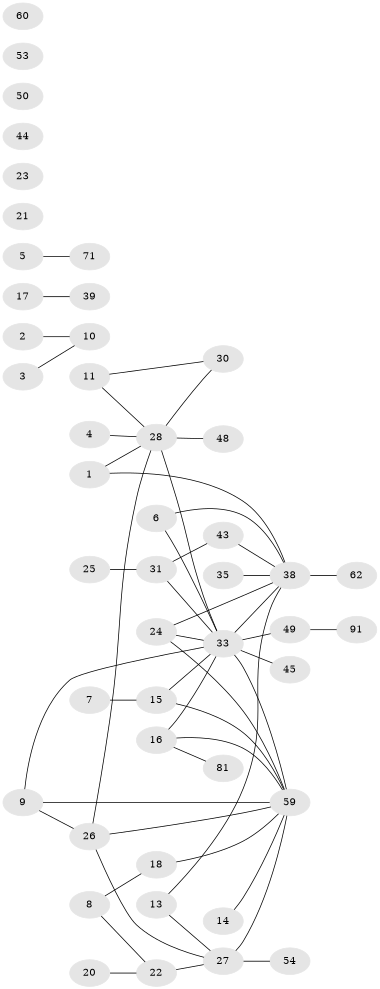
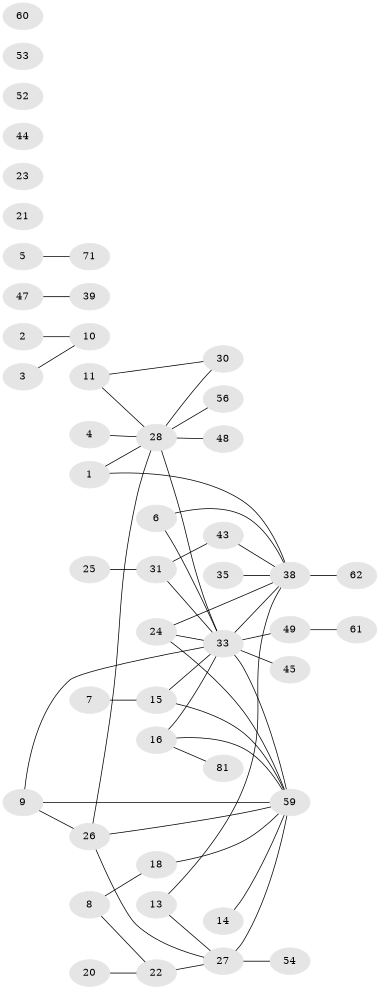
(23, 96) -> (23, 96)
(23, 297) -> (23, 297)
none -> (223, 399)
(357, 630) -> (357, 630)
